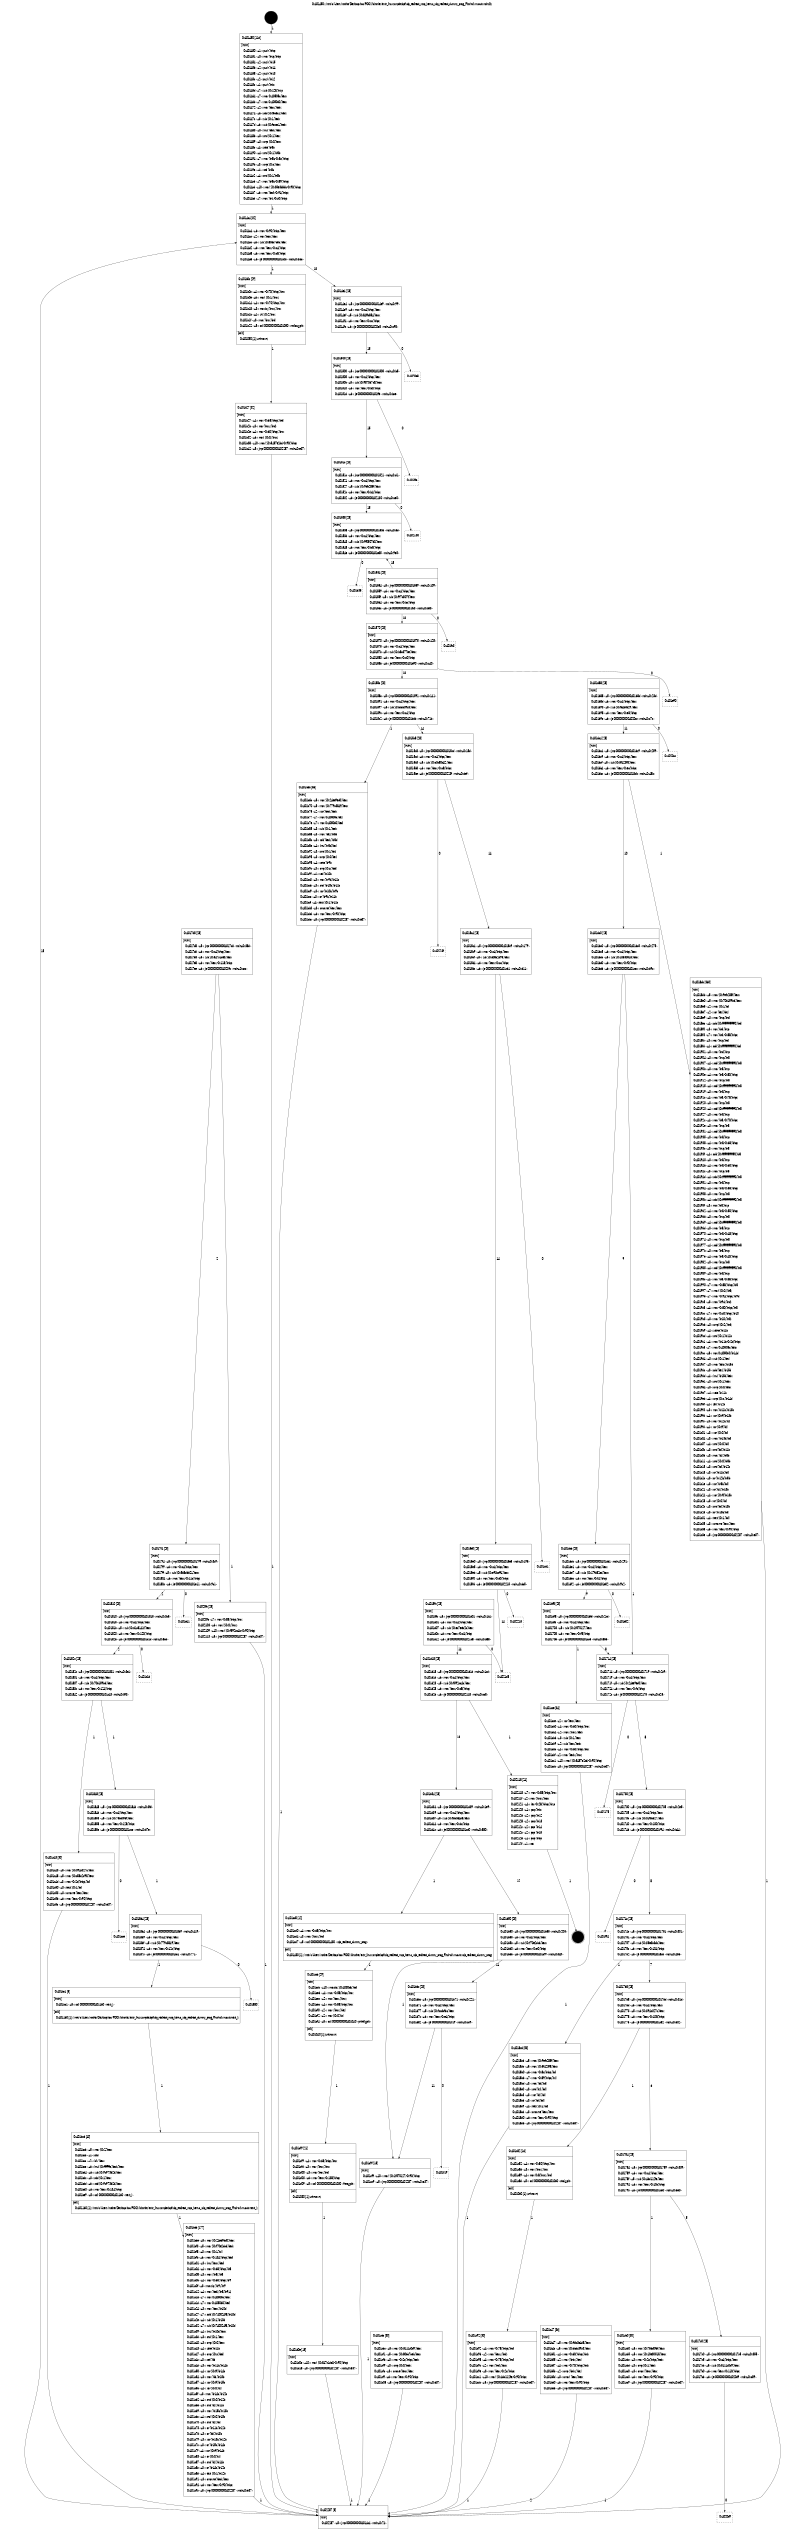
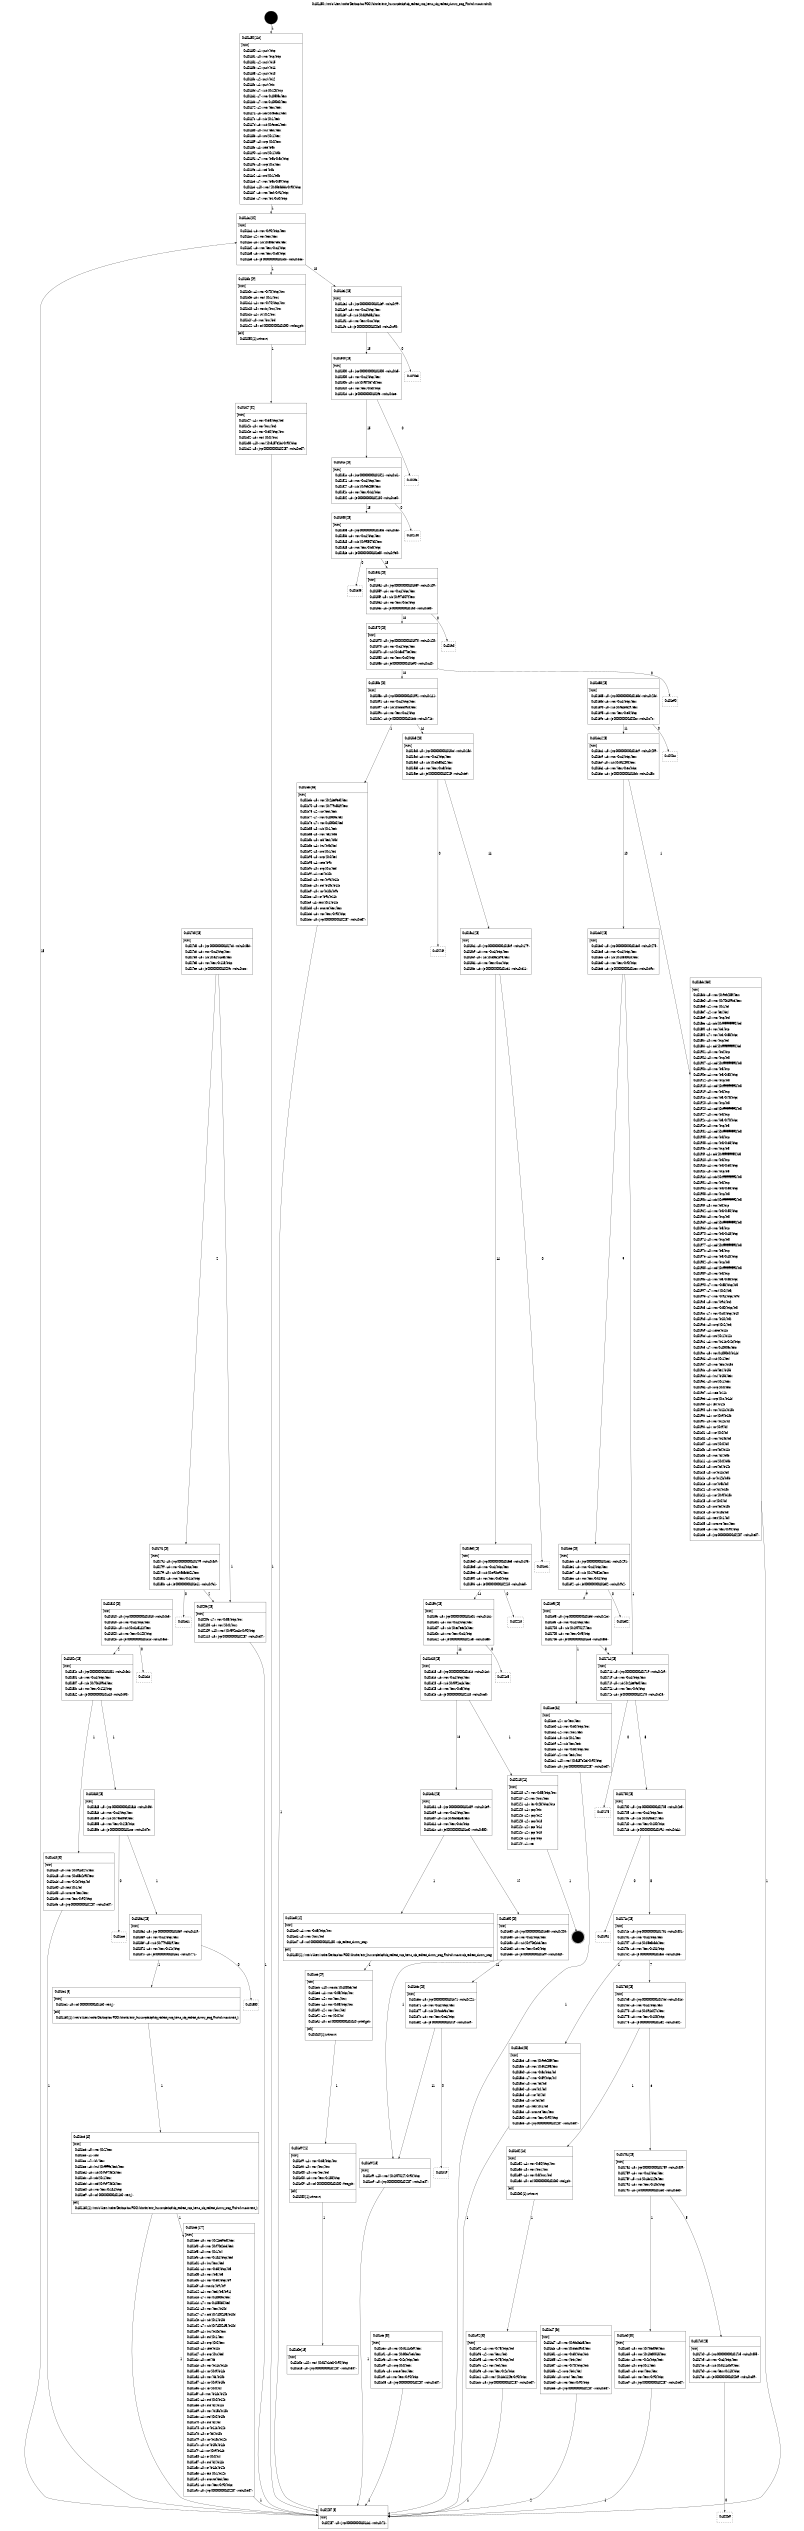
(390, 564) -> (384, 563)
(161, 1594) -> (208, 1595)
(500, 1630) -> (478, 1594)
(338, 2439) -> (142, 2428)
